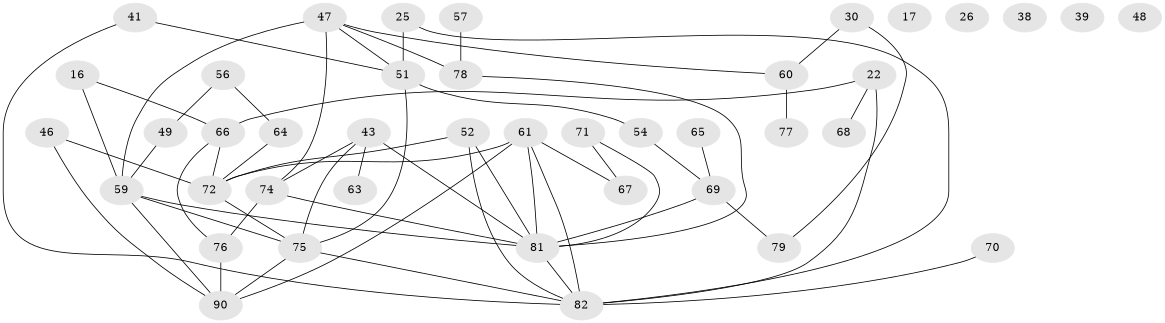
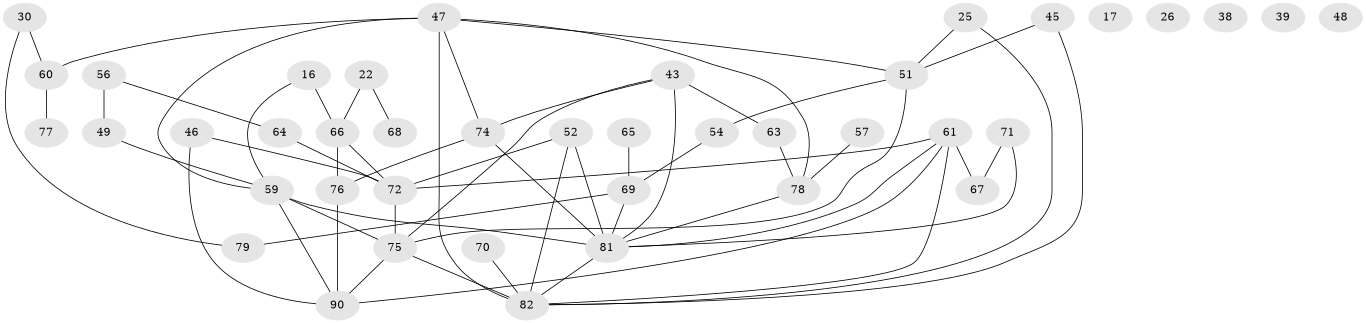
(135, 18) -> (1053, 18)
none -> (788, 165)
(801, 266) -> (439, 182)
